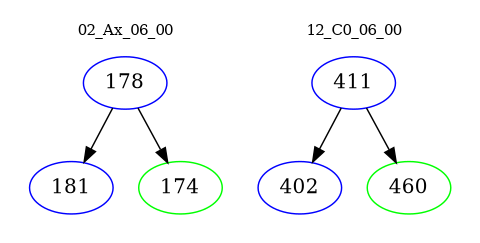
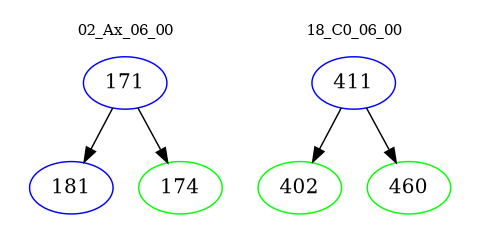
(354, 31) -> (354, 31)
(125, 83) -> (125, 83)
(300, 188) -> (300, 188)
